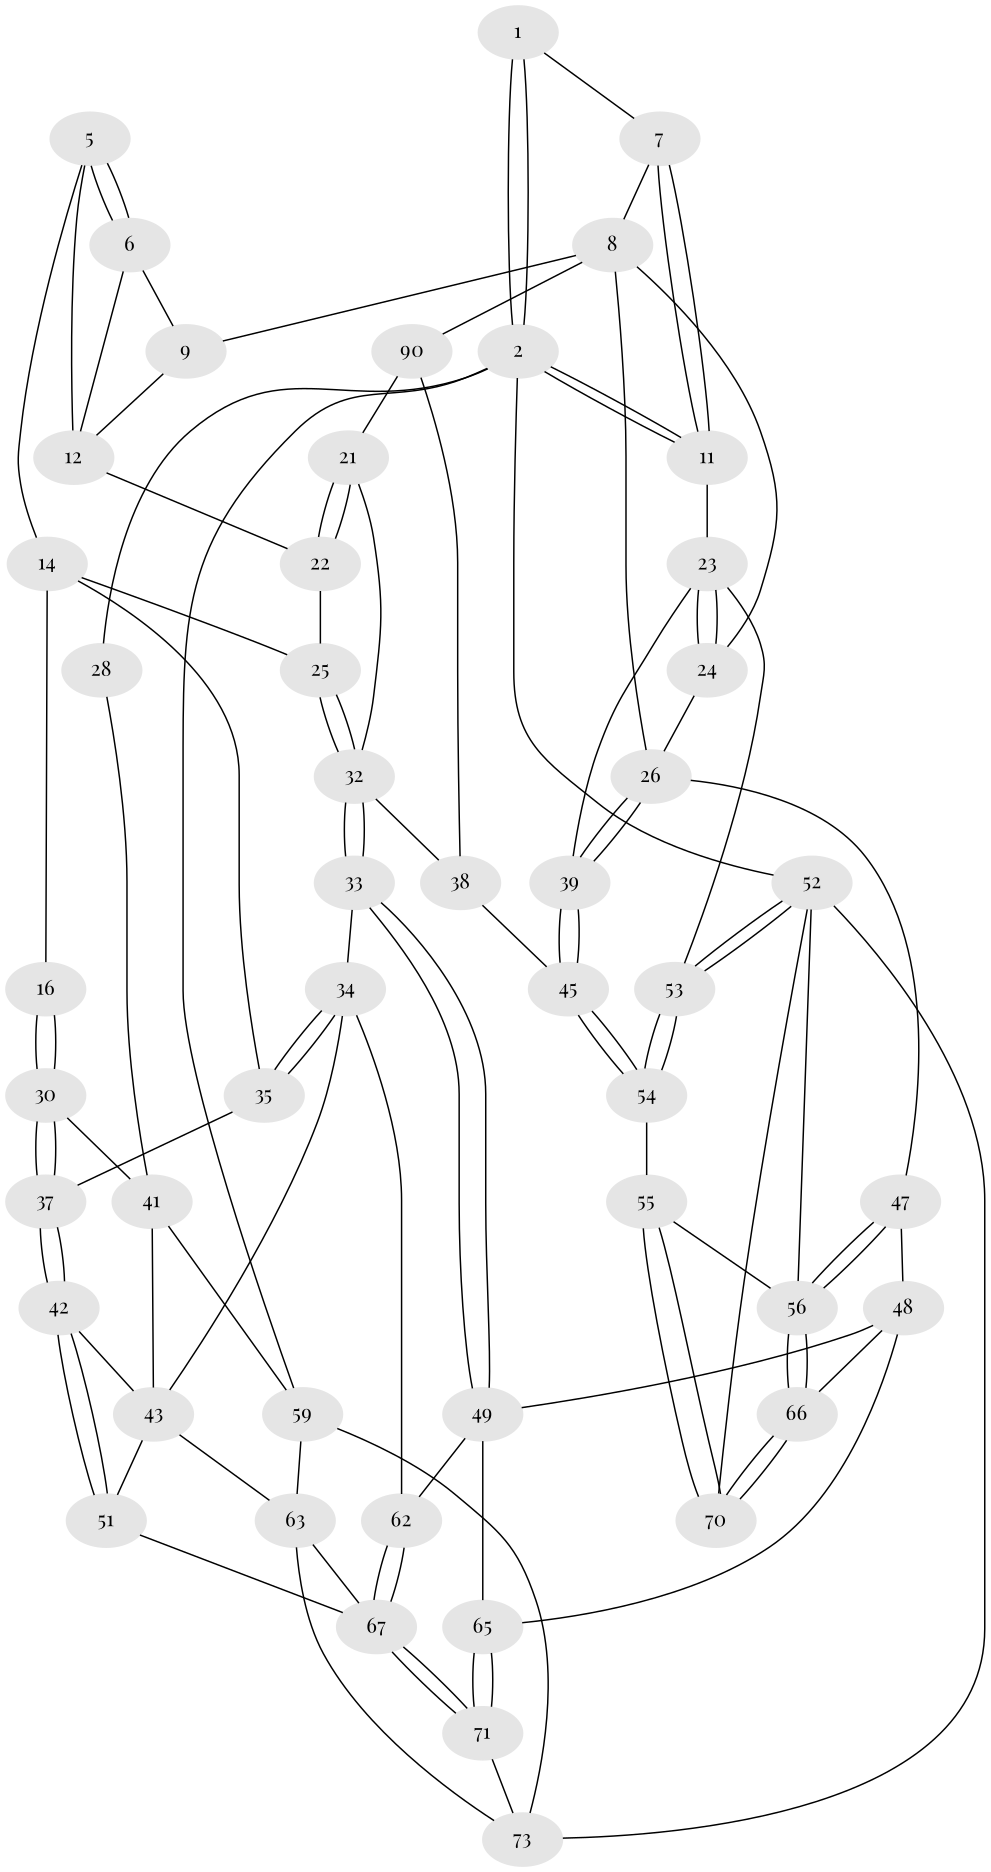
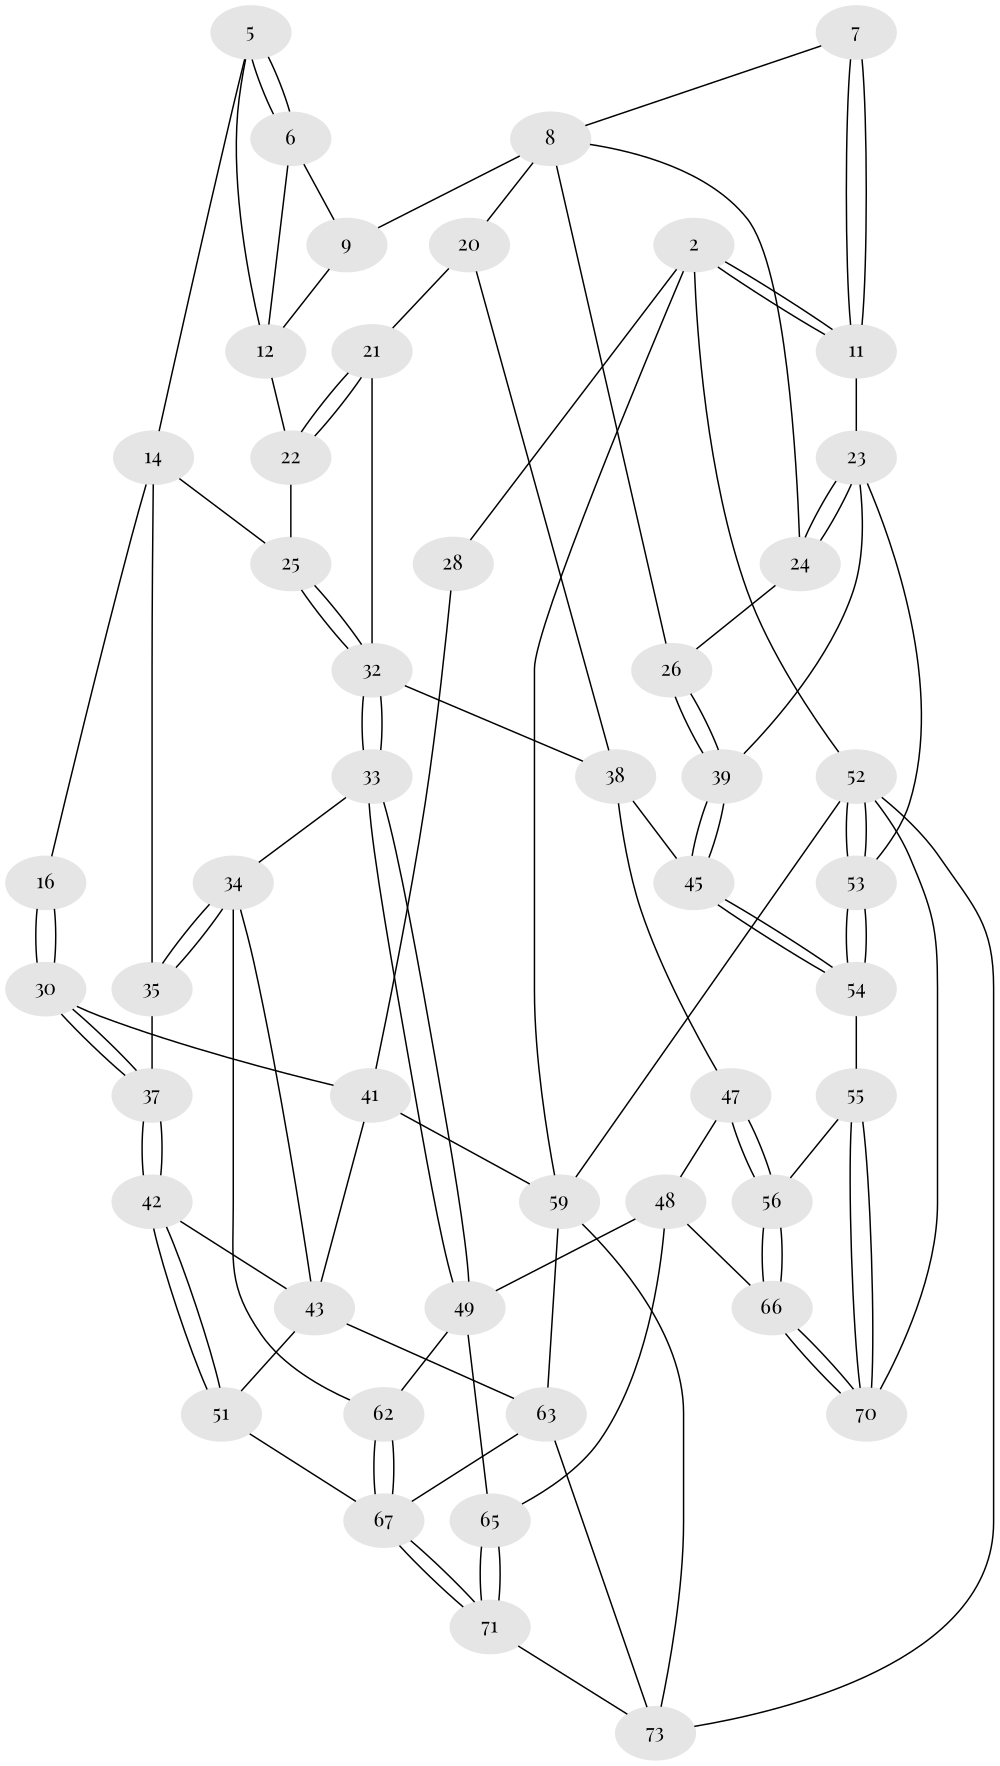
(518, 32) -> none
(412, 351) -> (469, 245)
(897, 916) -> (653, 942)
(805, 1095) -> (708, 989)
